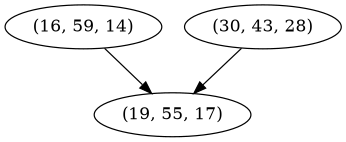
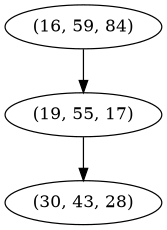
(83, 27) -> (83, 27)
(222, 67) -> (83, 153)
